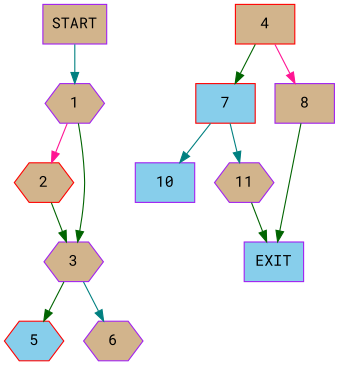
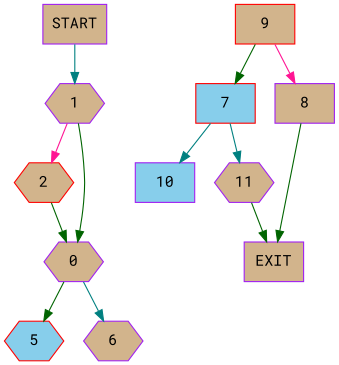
(265, 24) -> (265, 24)
(74, 262) -> (74, 262)
(274, 262) -> (274, 262)
